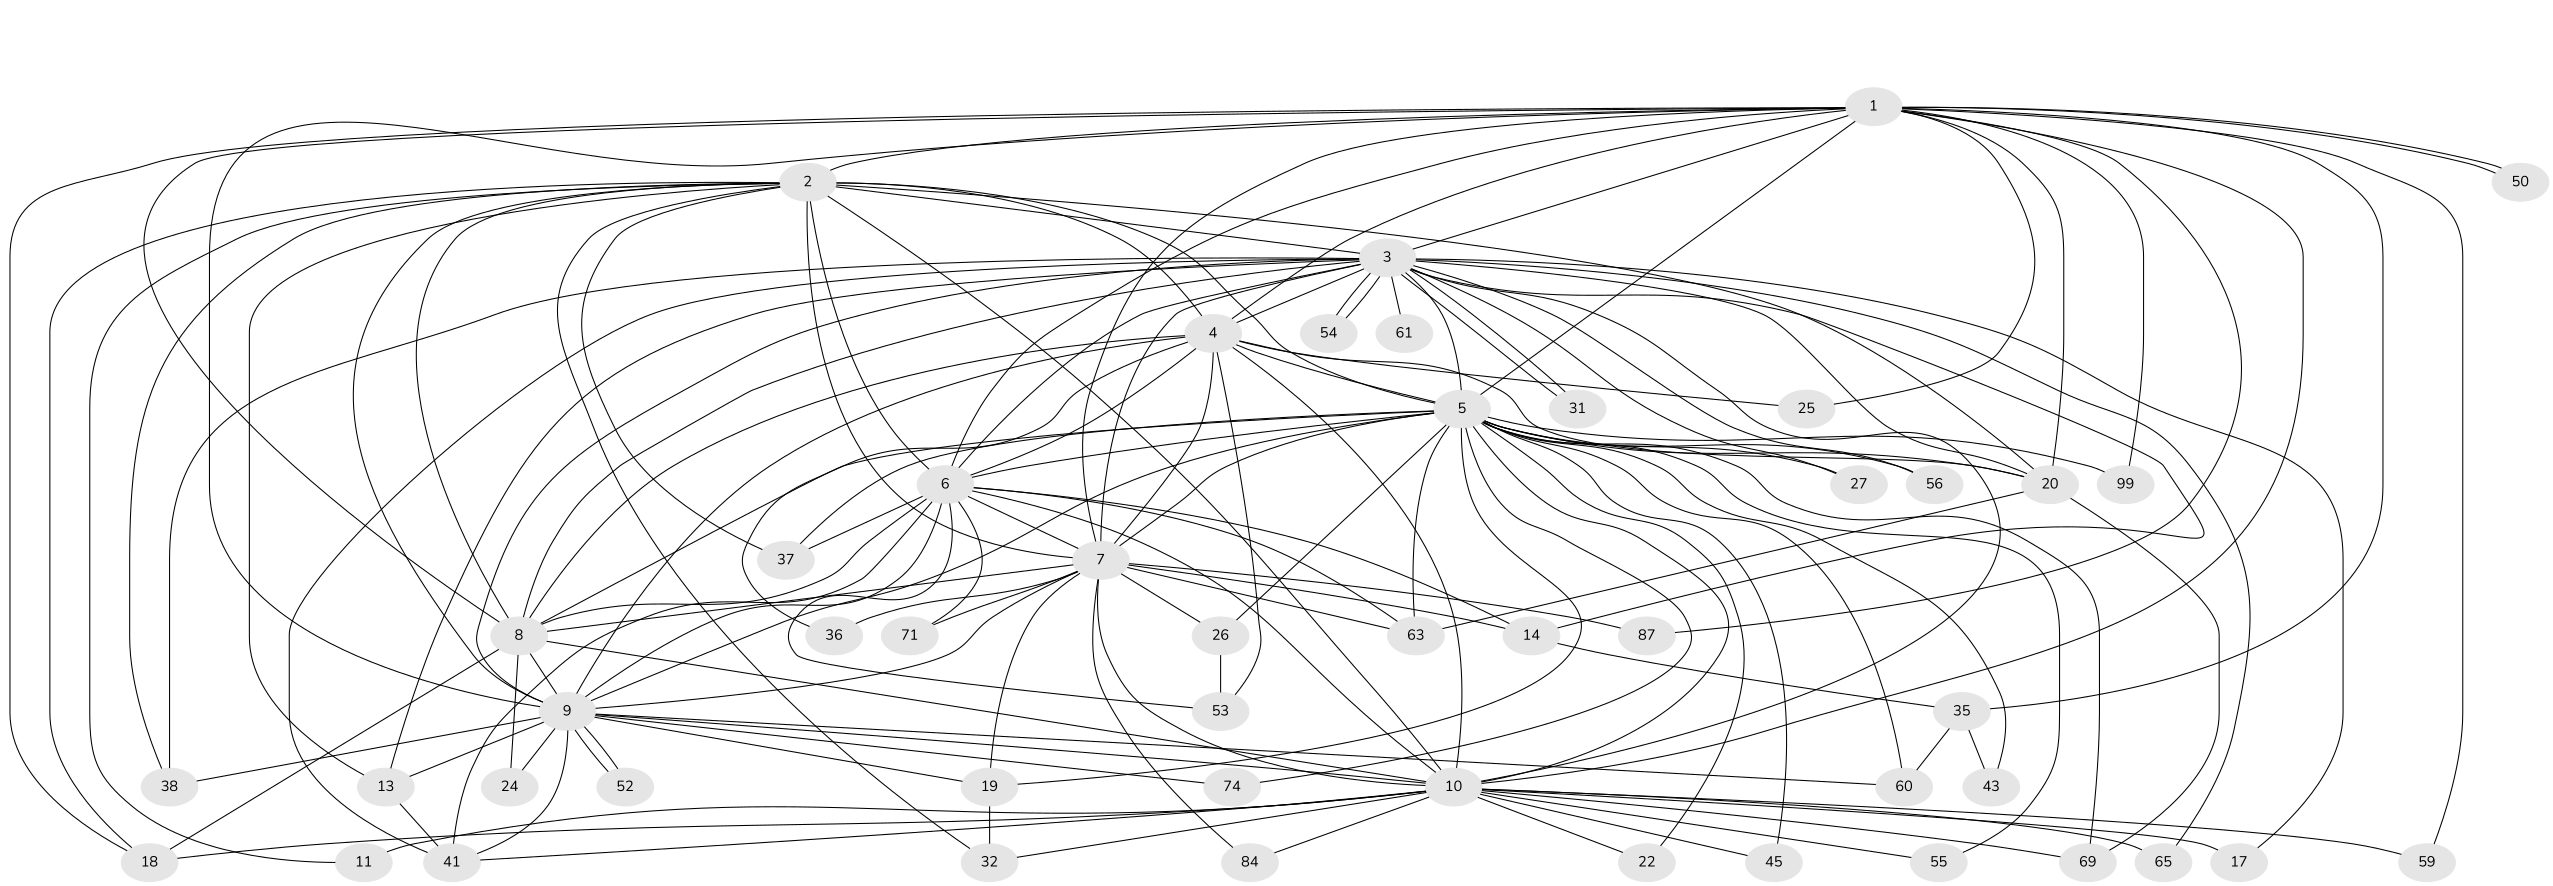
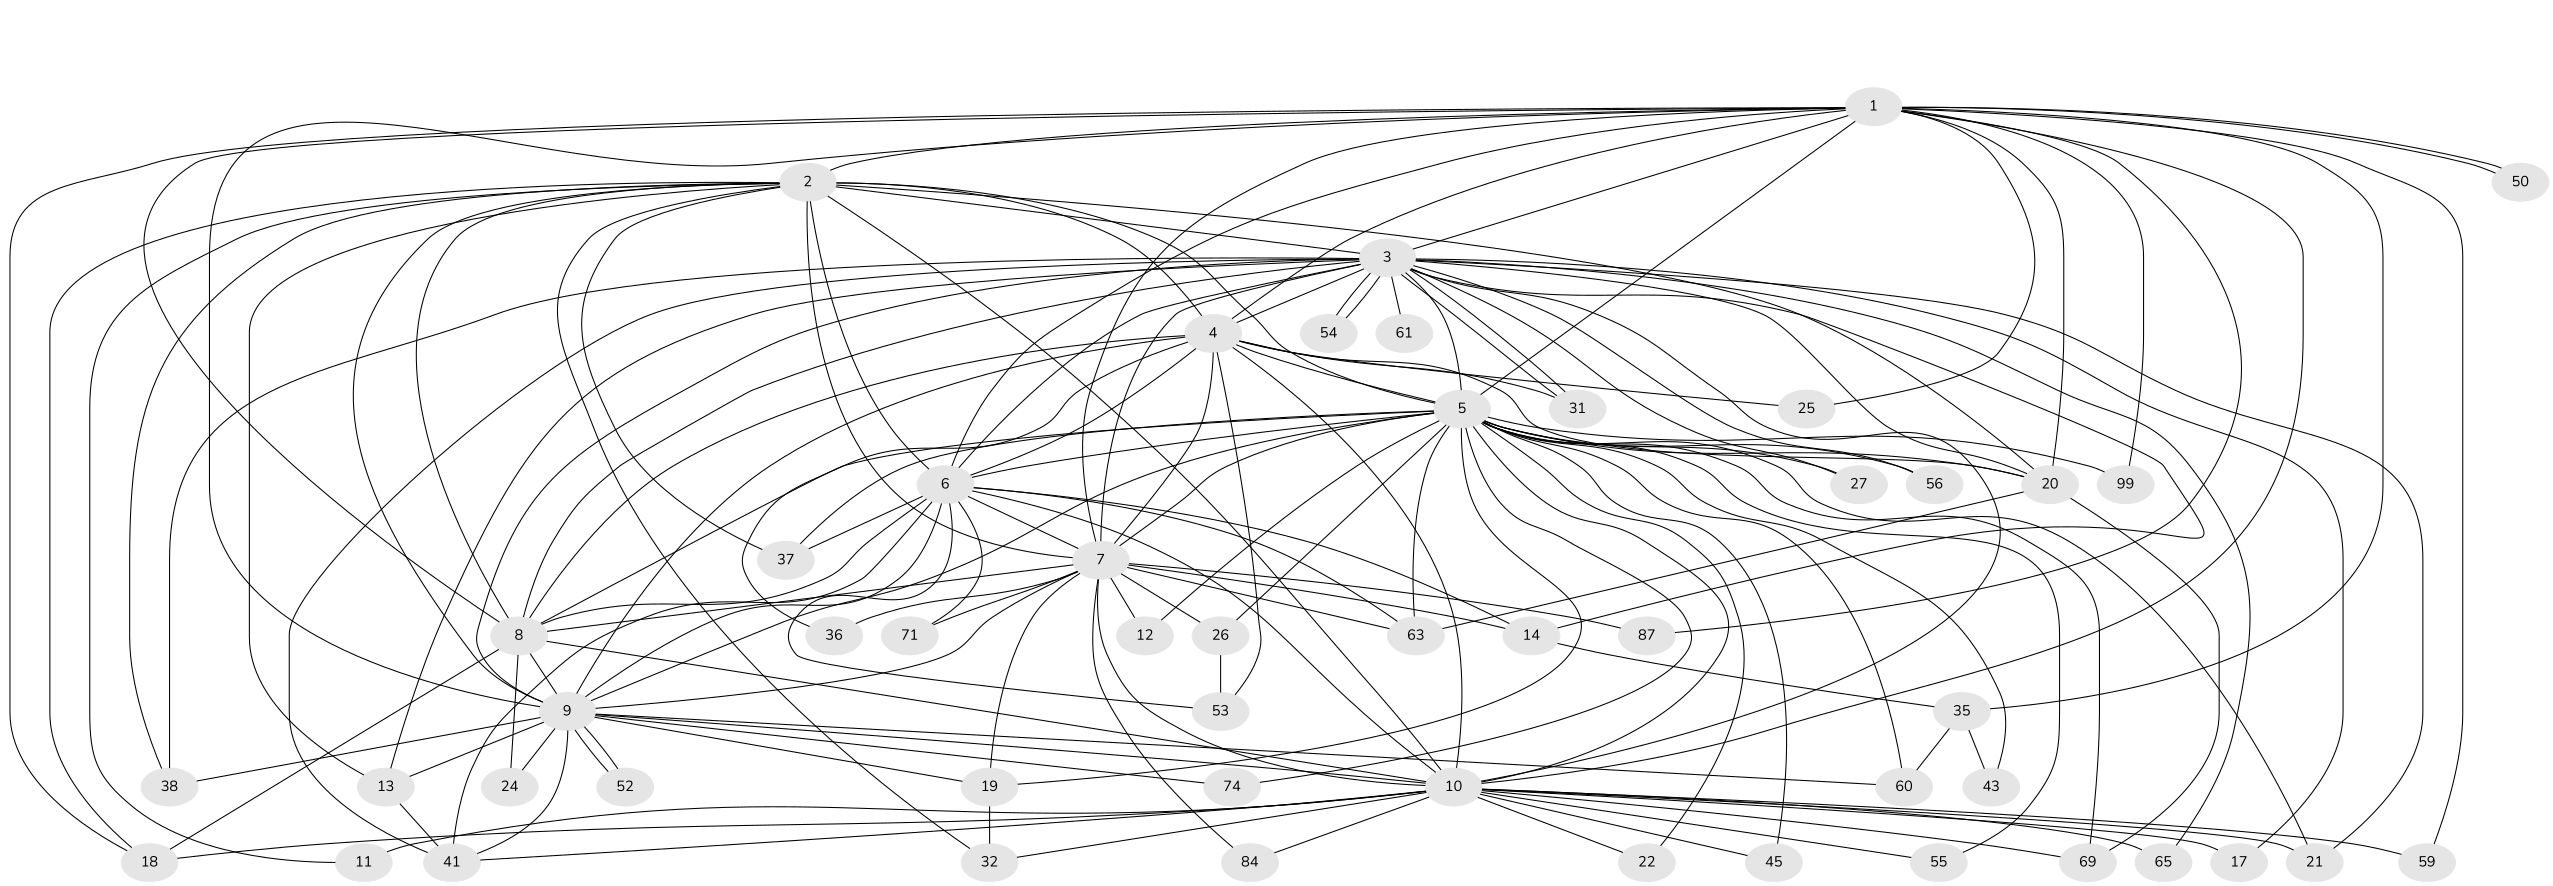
none -> (1398, 367)
none -> (1145, 636)
none -> (2315, 863)
